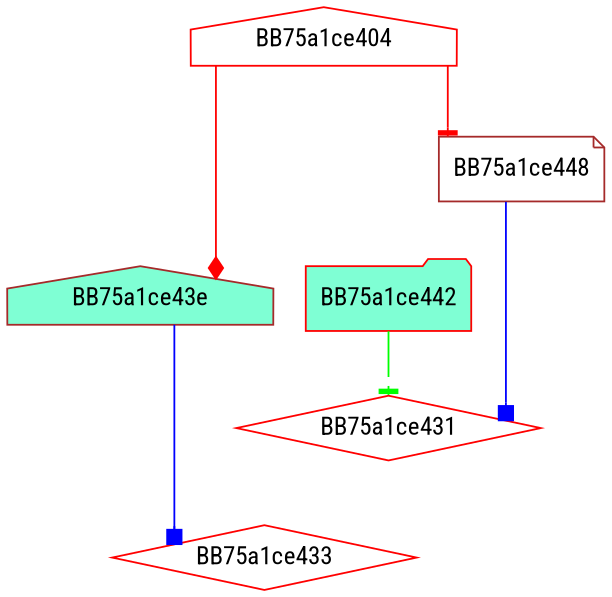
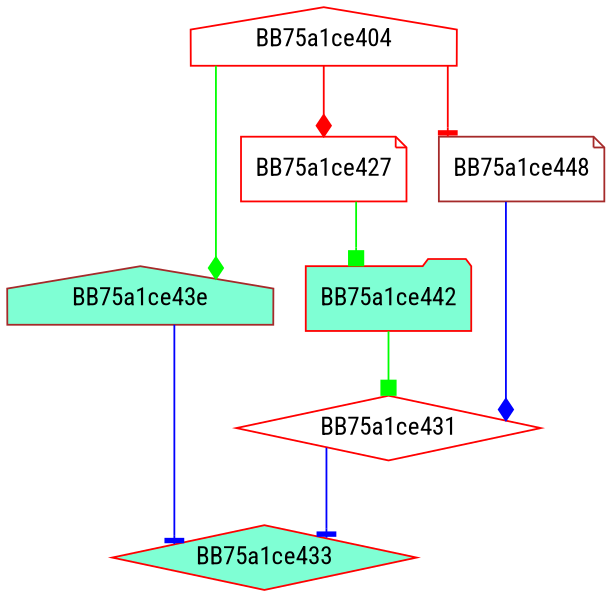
(216, 162) -> (216, 162)
none -> (324, 169)
(506, 302) -> (506, 302)
(388, 354) -> (388, 354)
(174, 430) -> (174, 430)
none -> (326, 488)
(264, 558) -> (264, 558)
